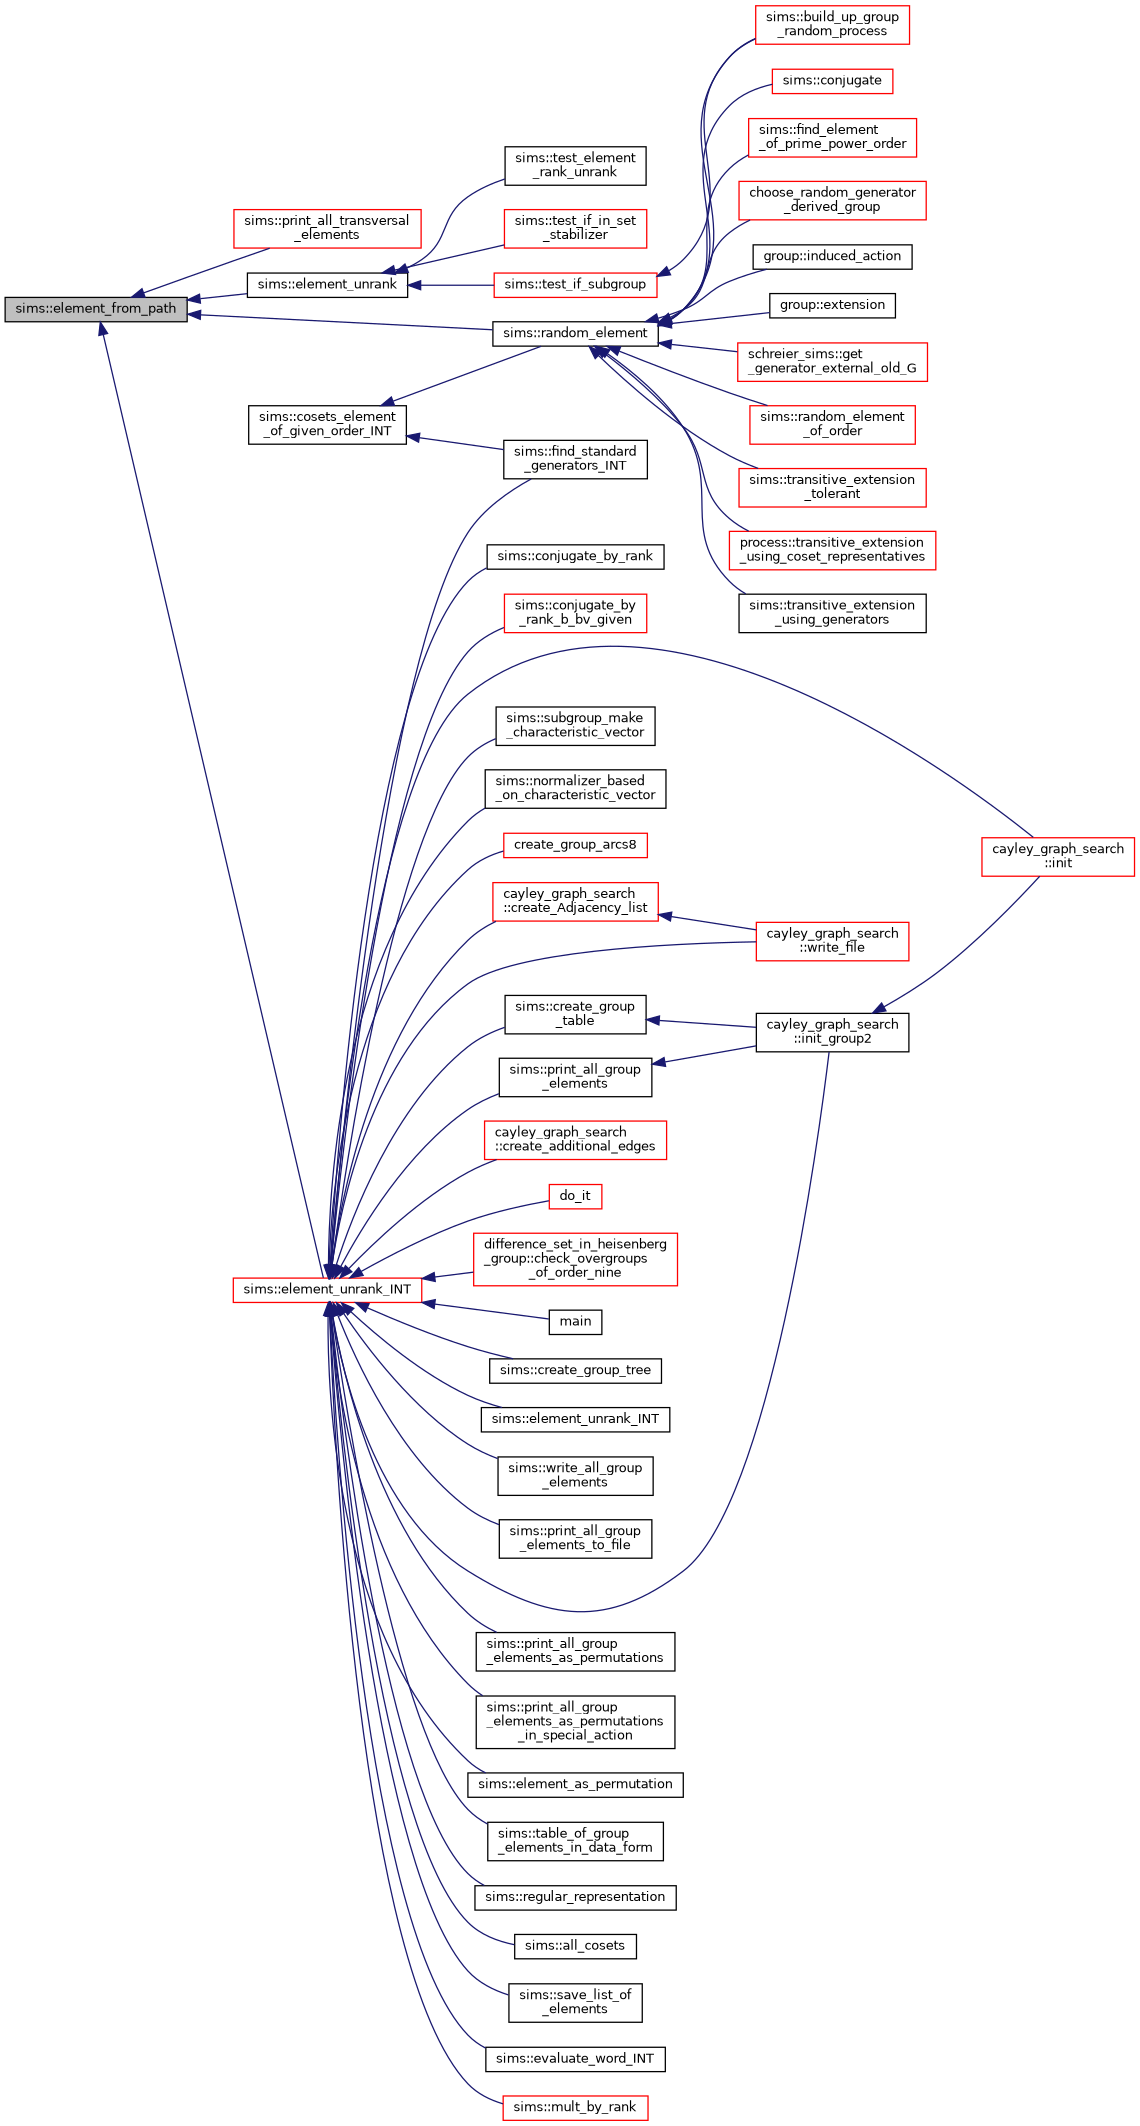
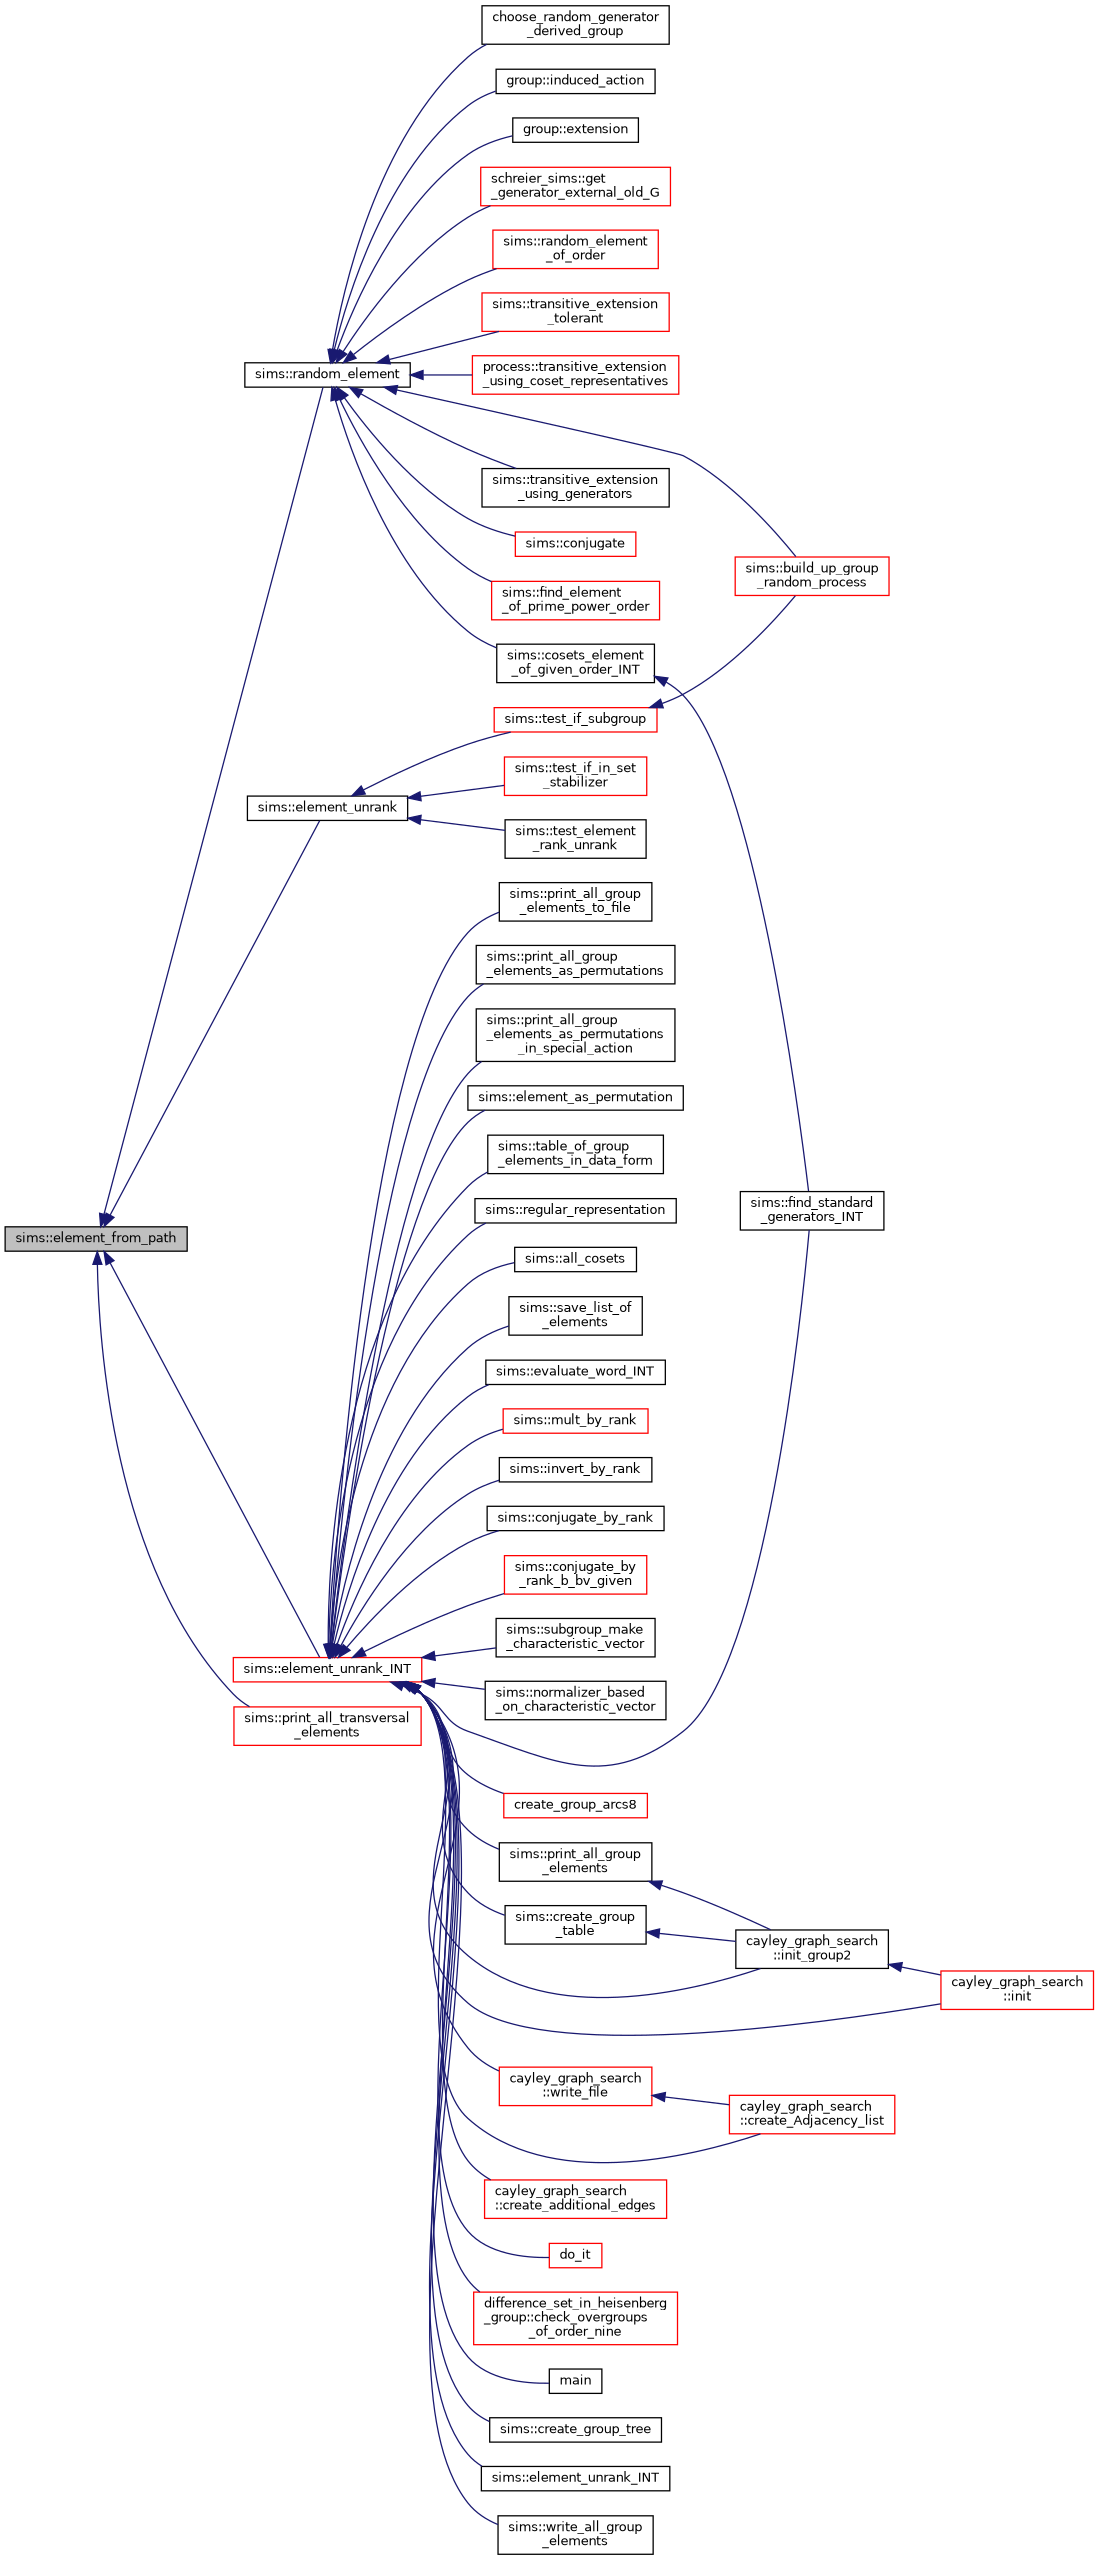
(833, 201) -> (576, 25)
(467, 374) -> (394, 540)
(714, 923) -> (697, 2101)
none -> (576, 1470)
